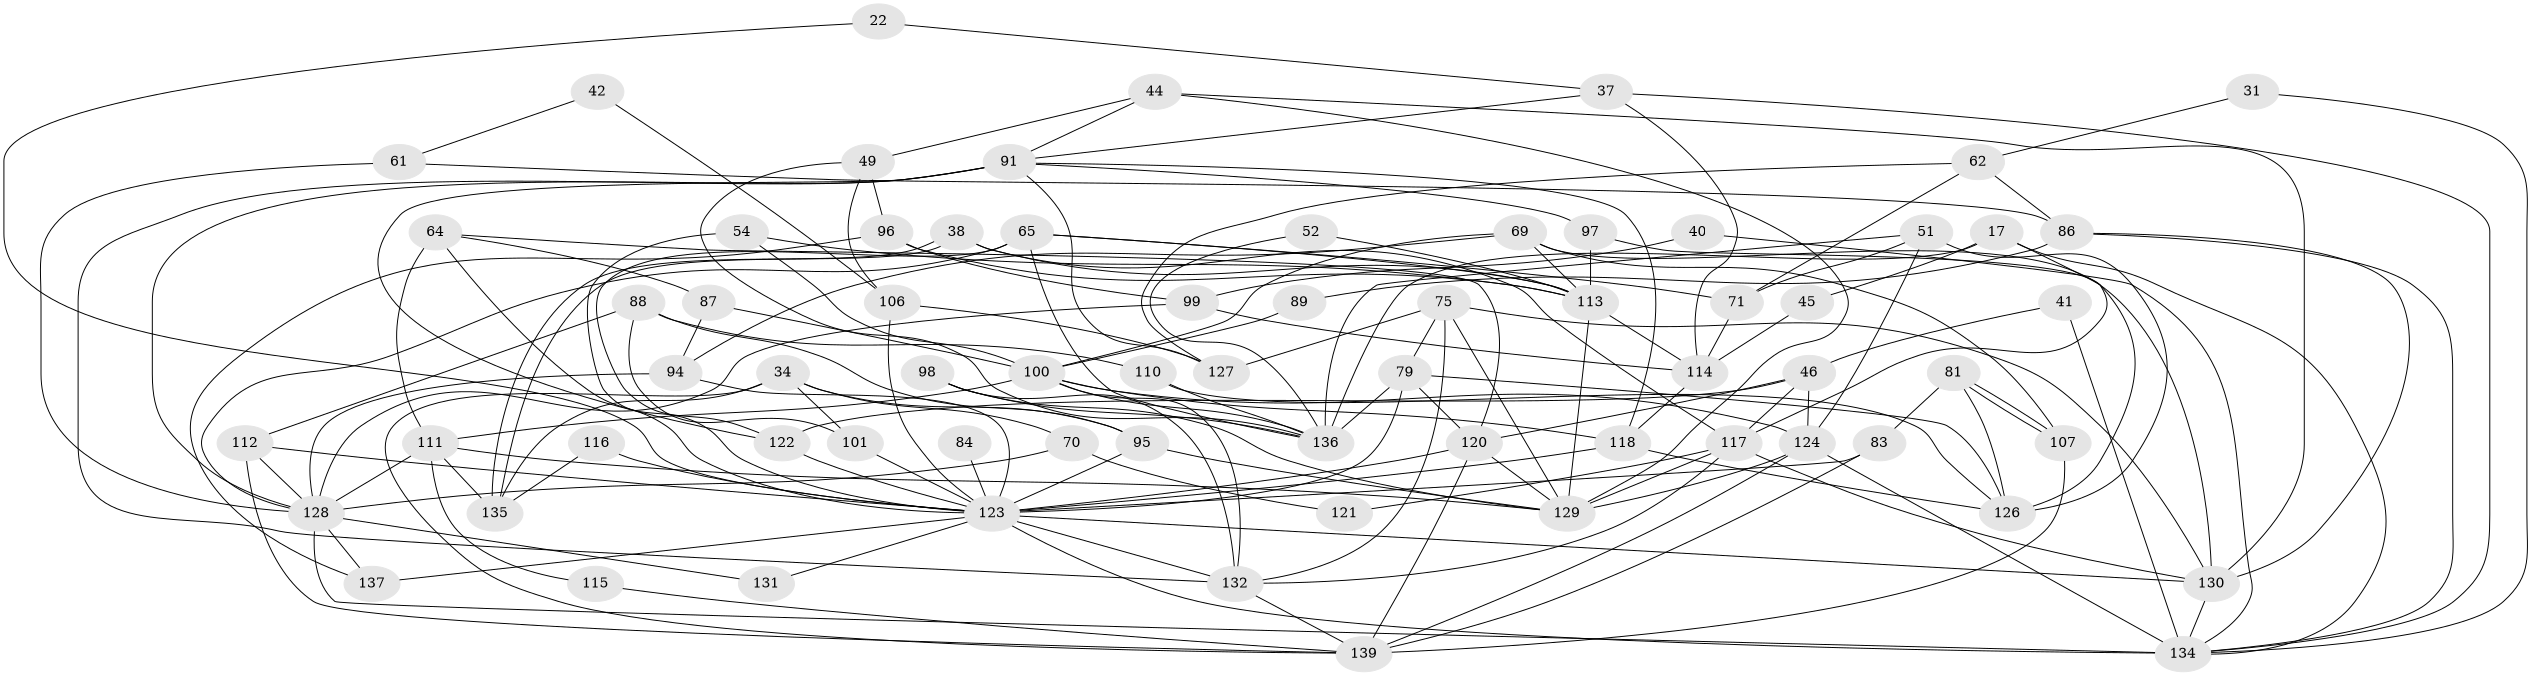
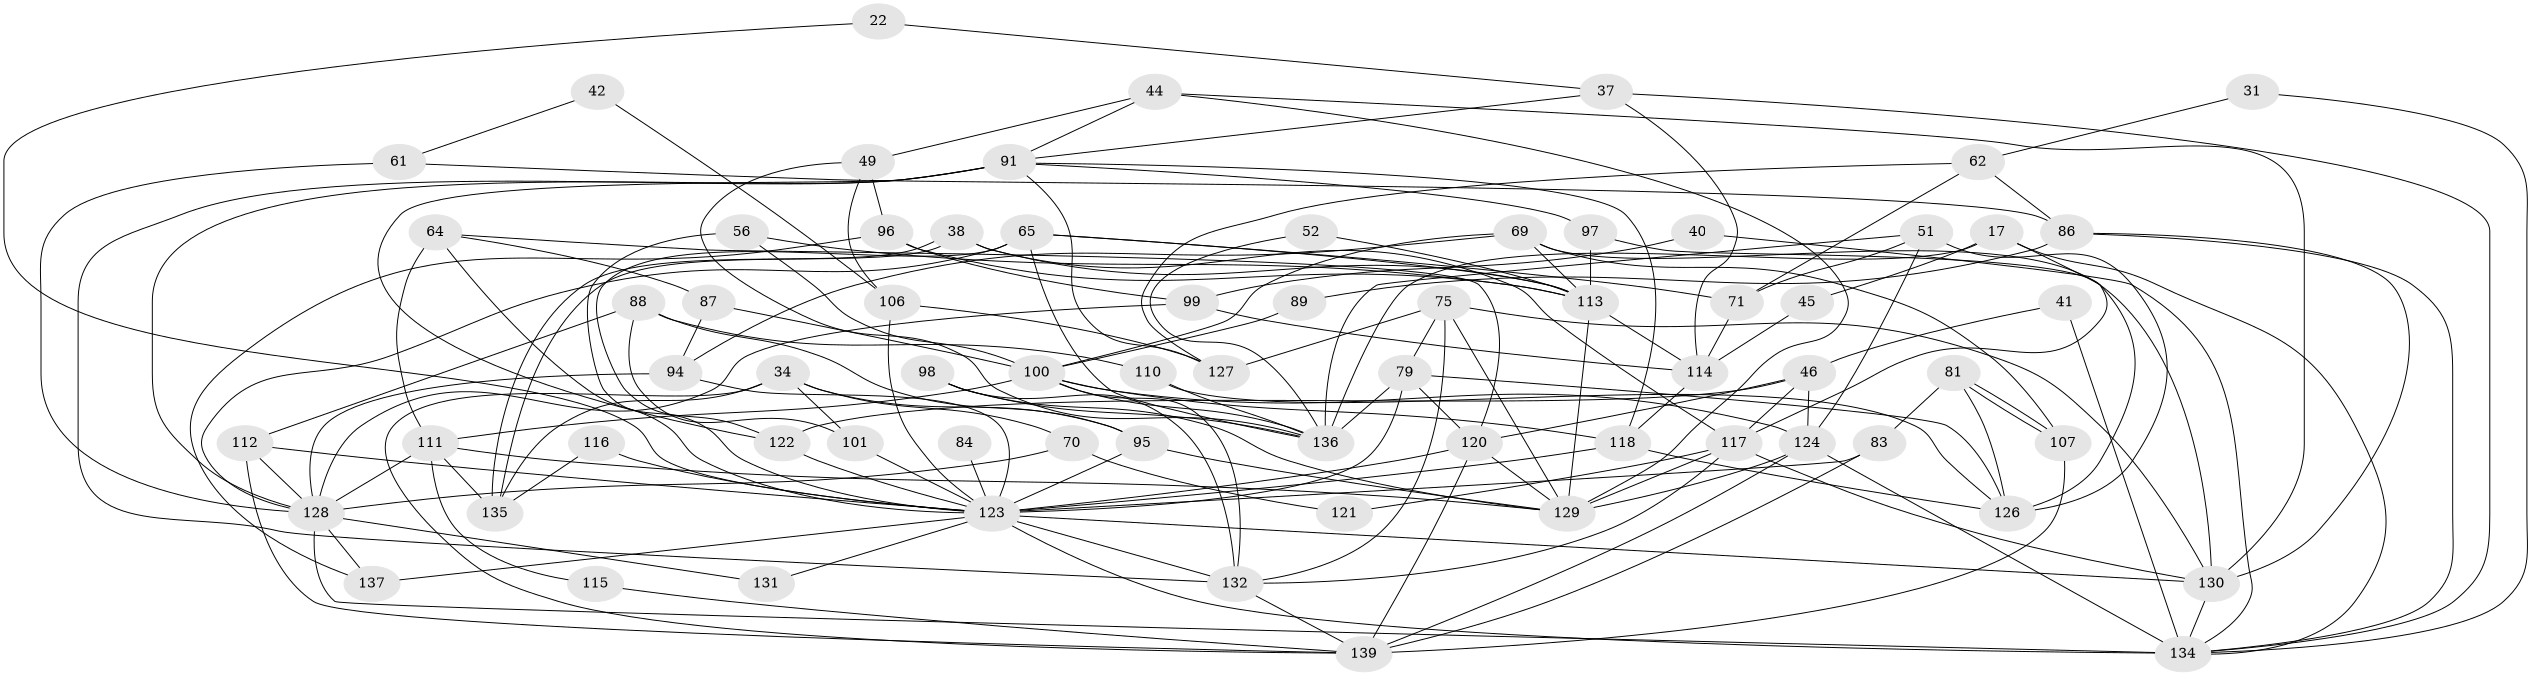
(742, 232) -> (742, 232)
